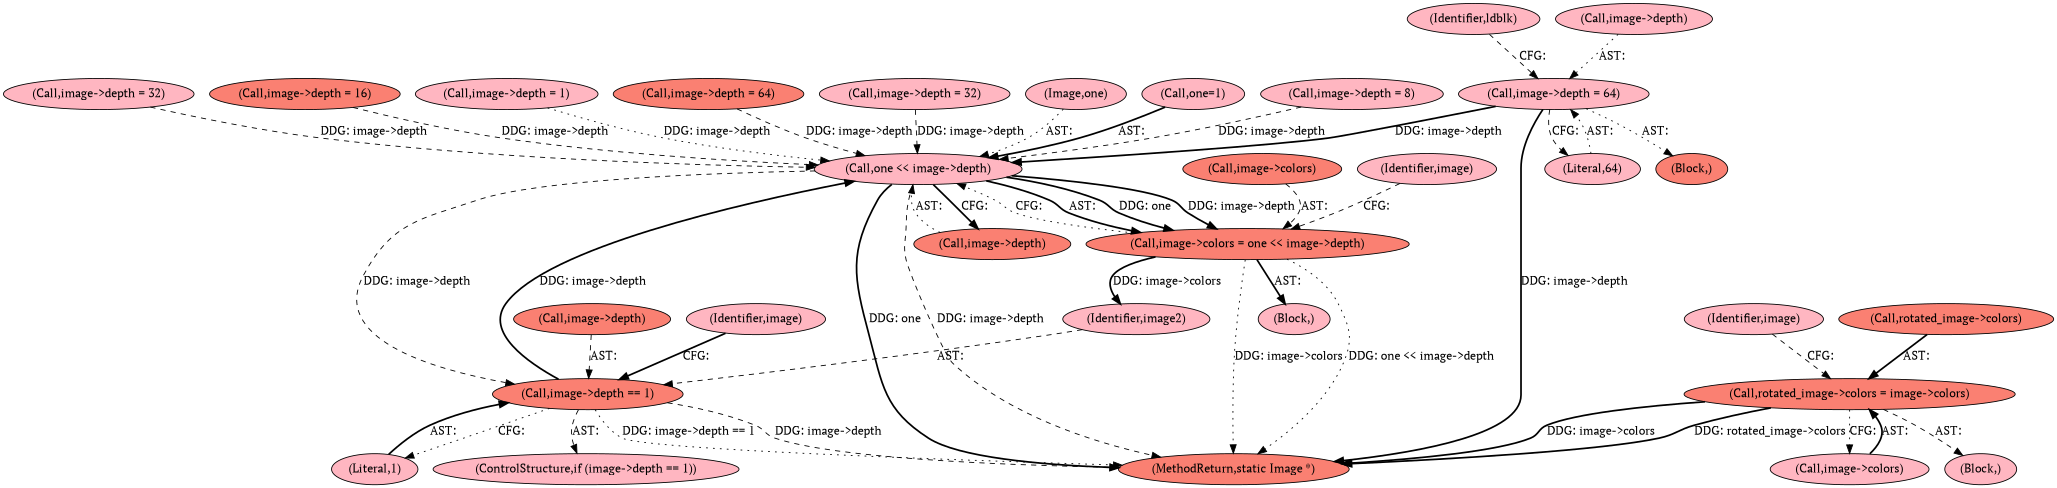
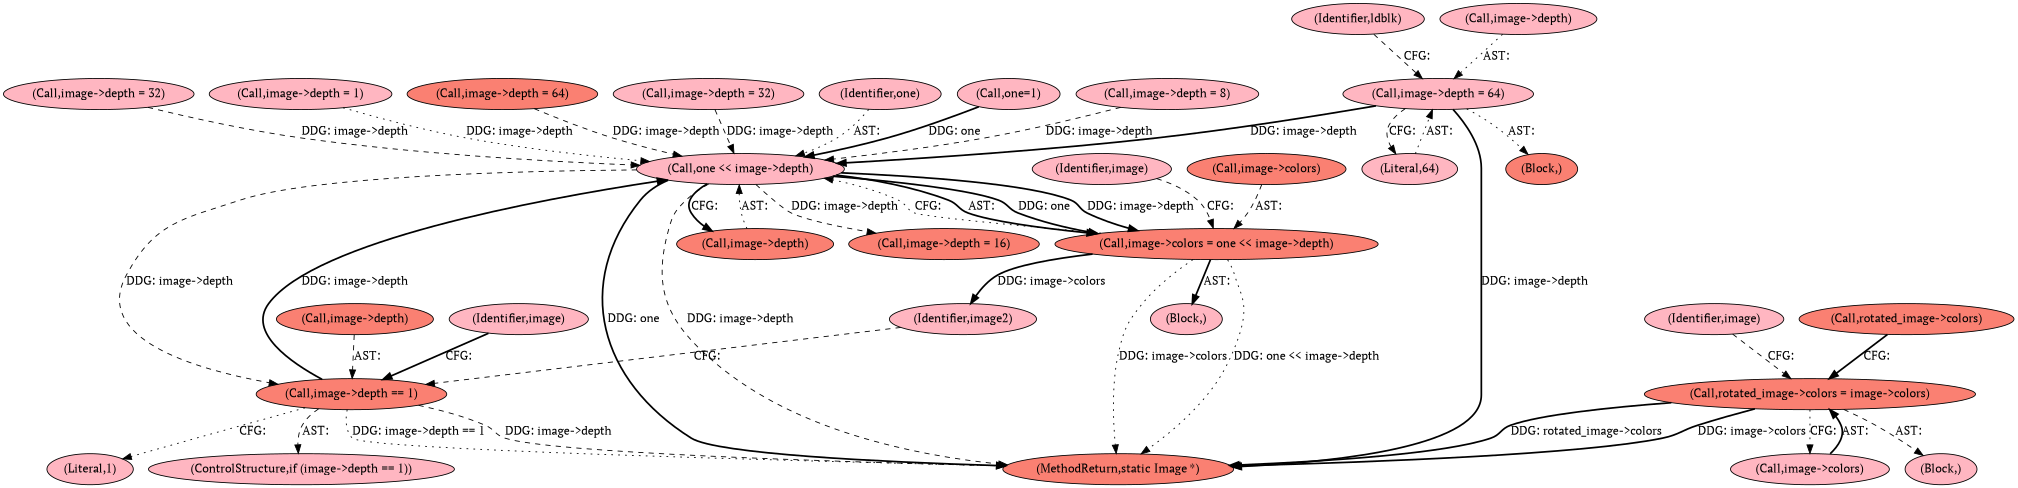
(1076, 94) -> (880, 94)
(1133, 132) -> (955, 132)
(580, 148) -> (807, 219)
(952, 357) -> (709, 357)
(1918, 357) -> (1879, 357)
(440, 421) -> none
